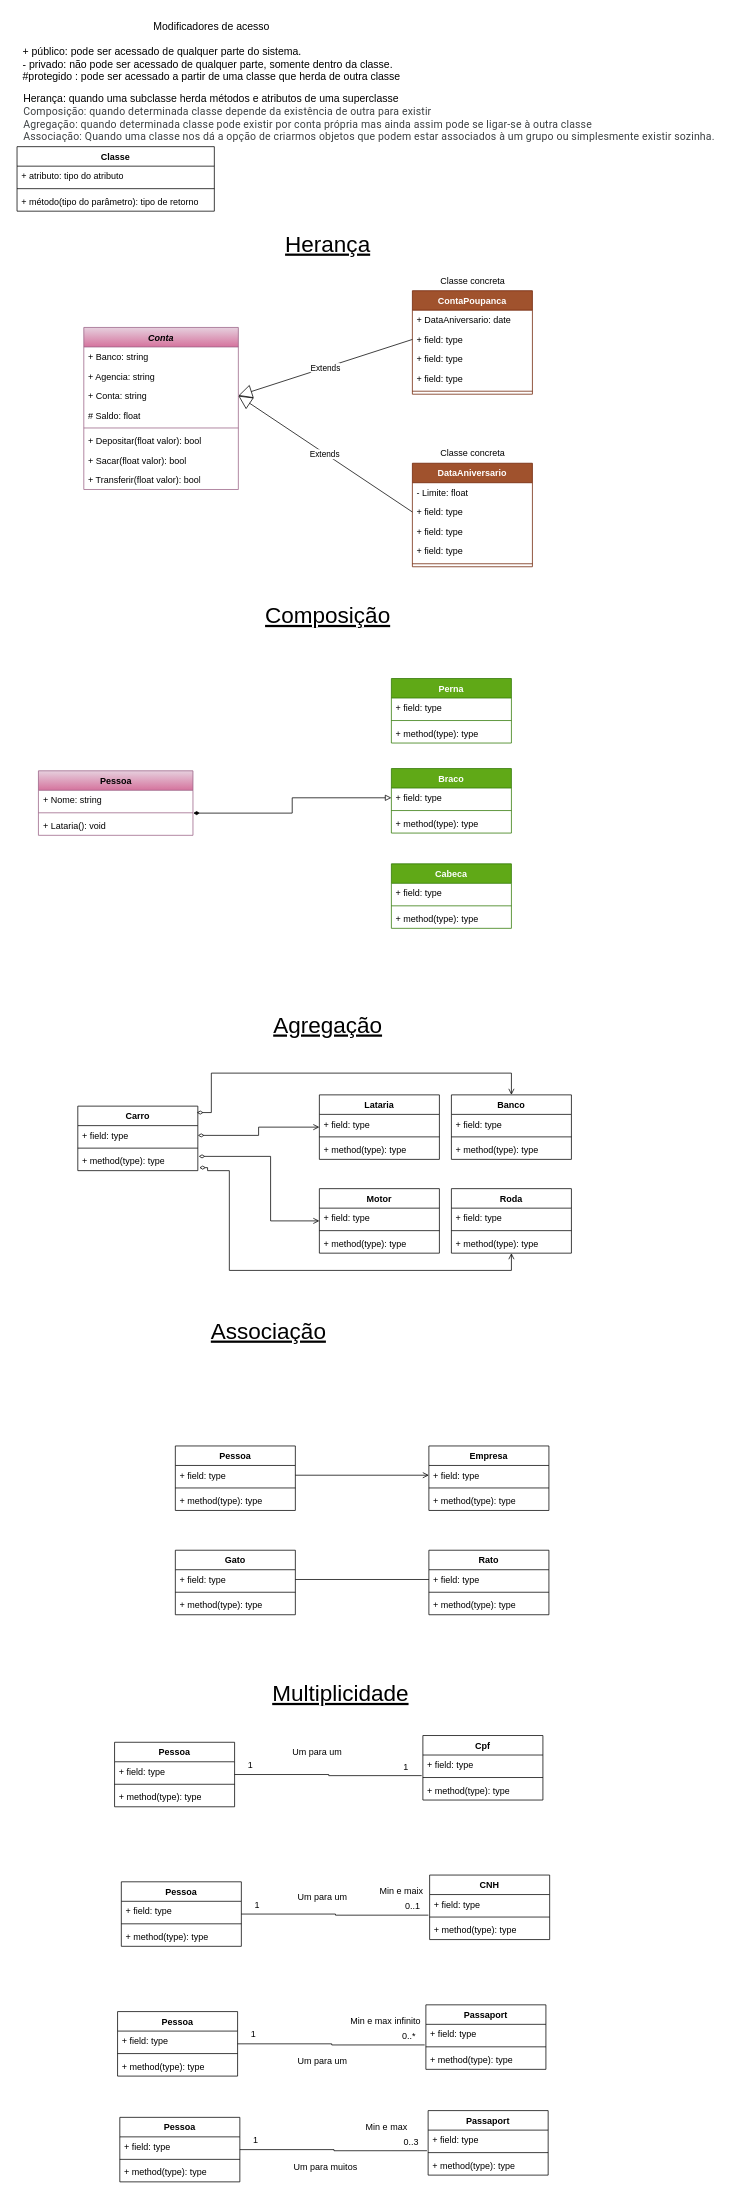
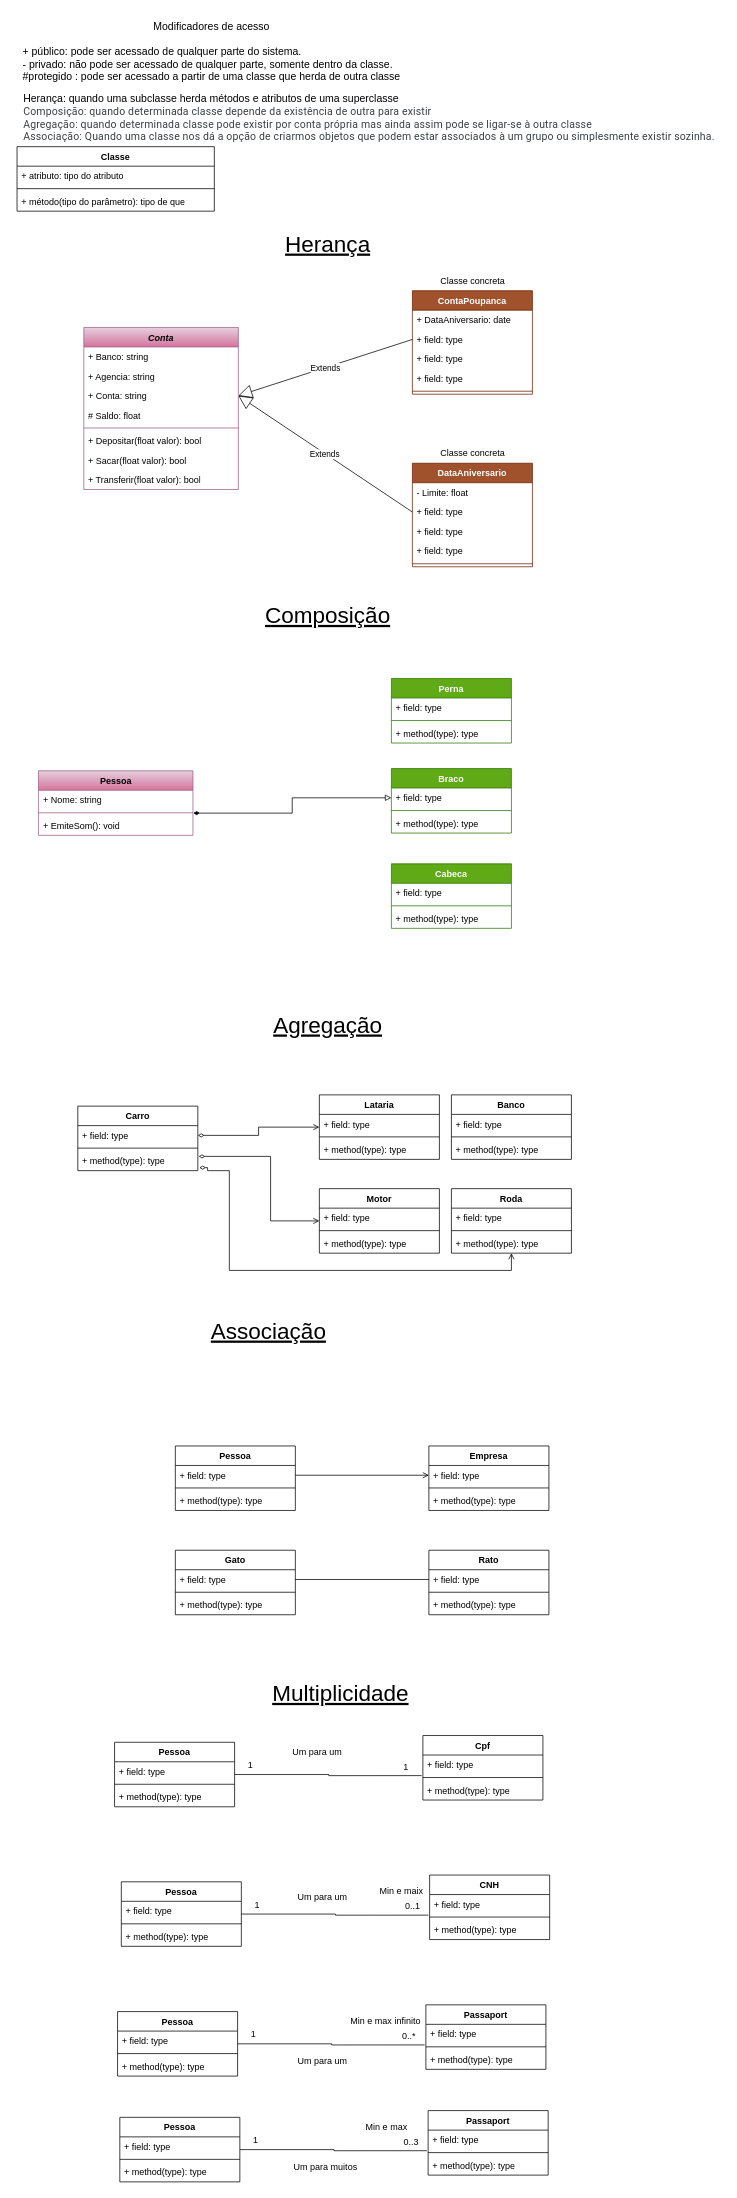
(116, 208) -> (112, 202)
(80, 826) -> (83, 826)
(348, 1073) -> none
